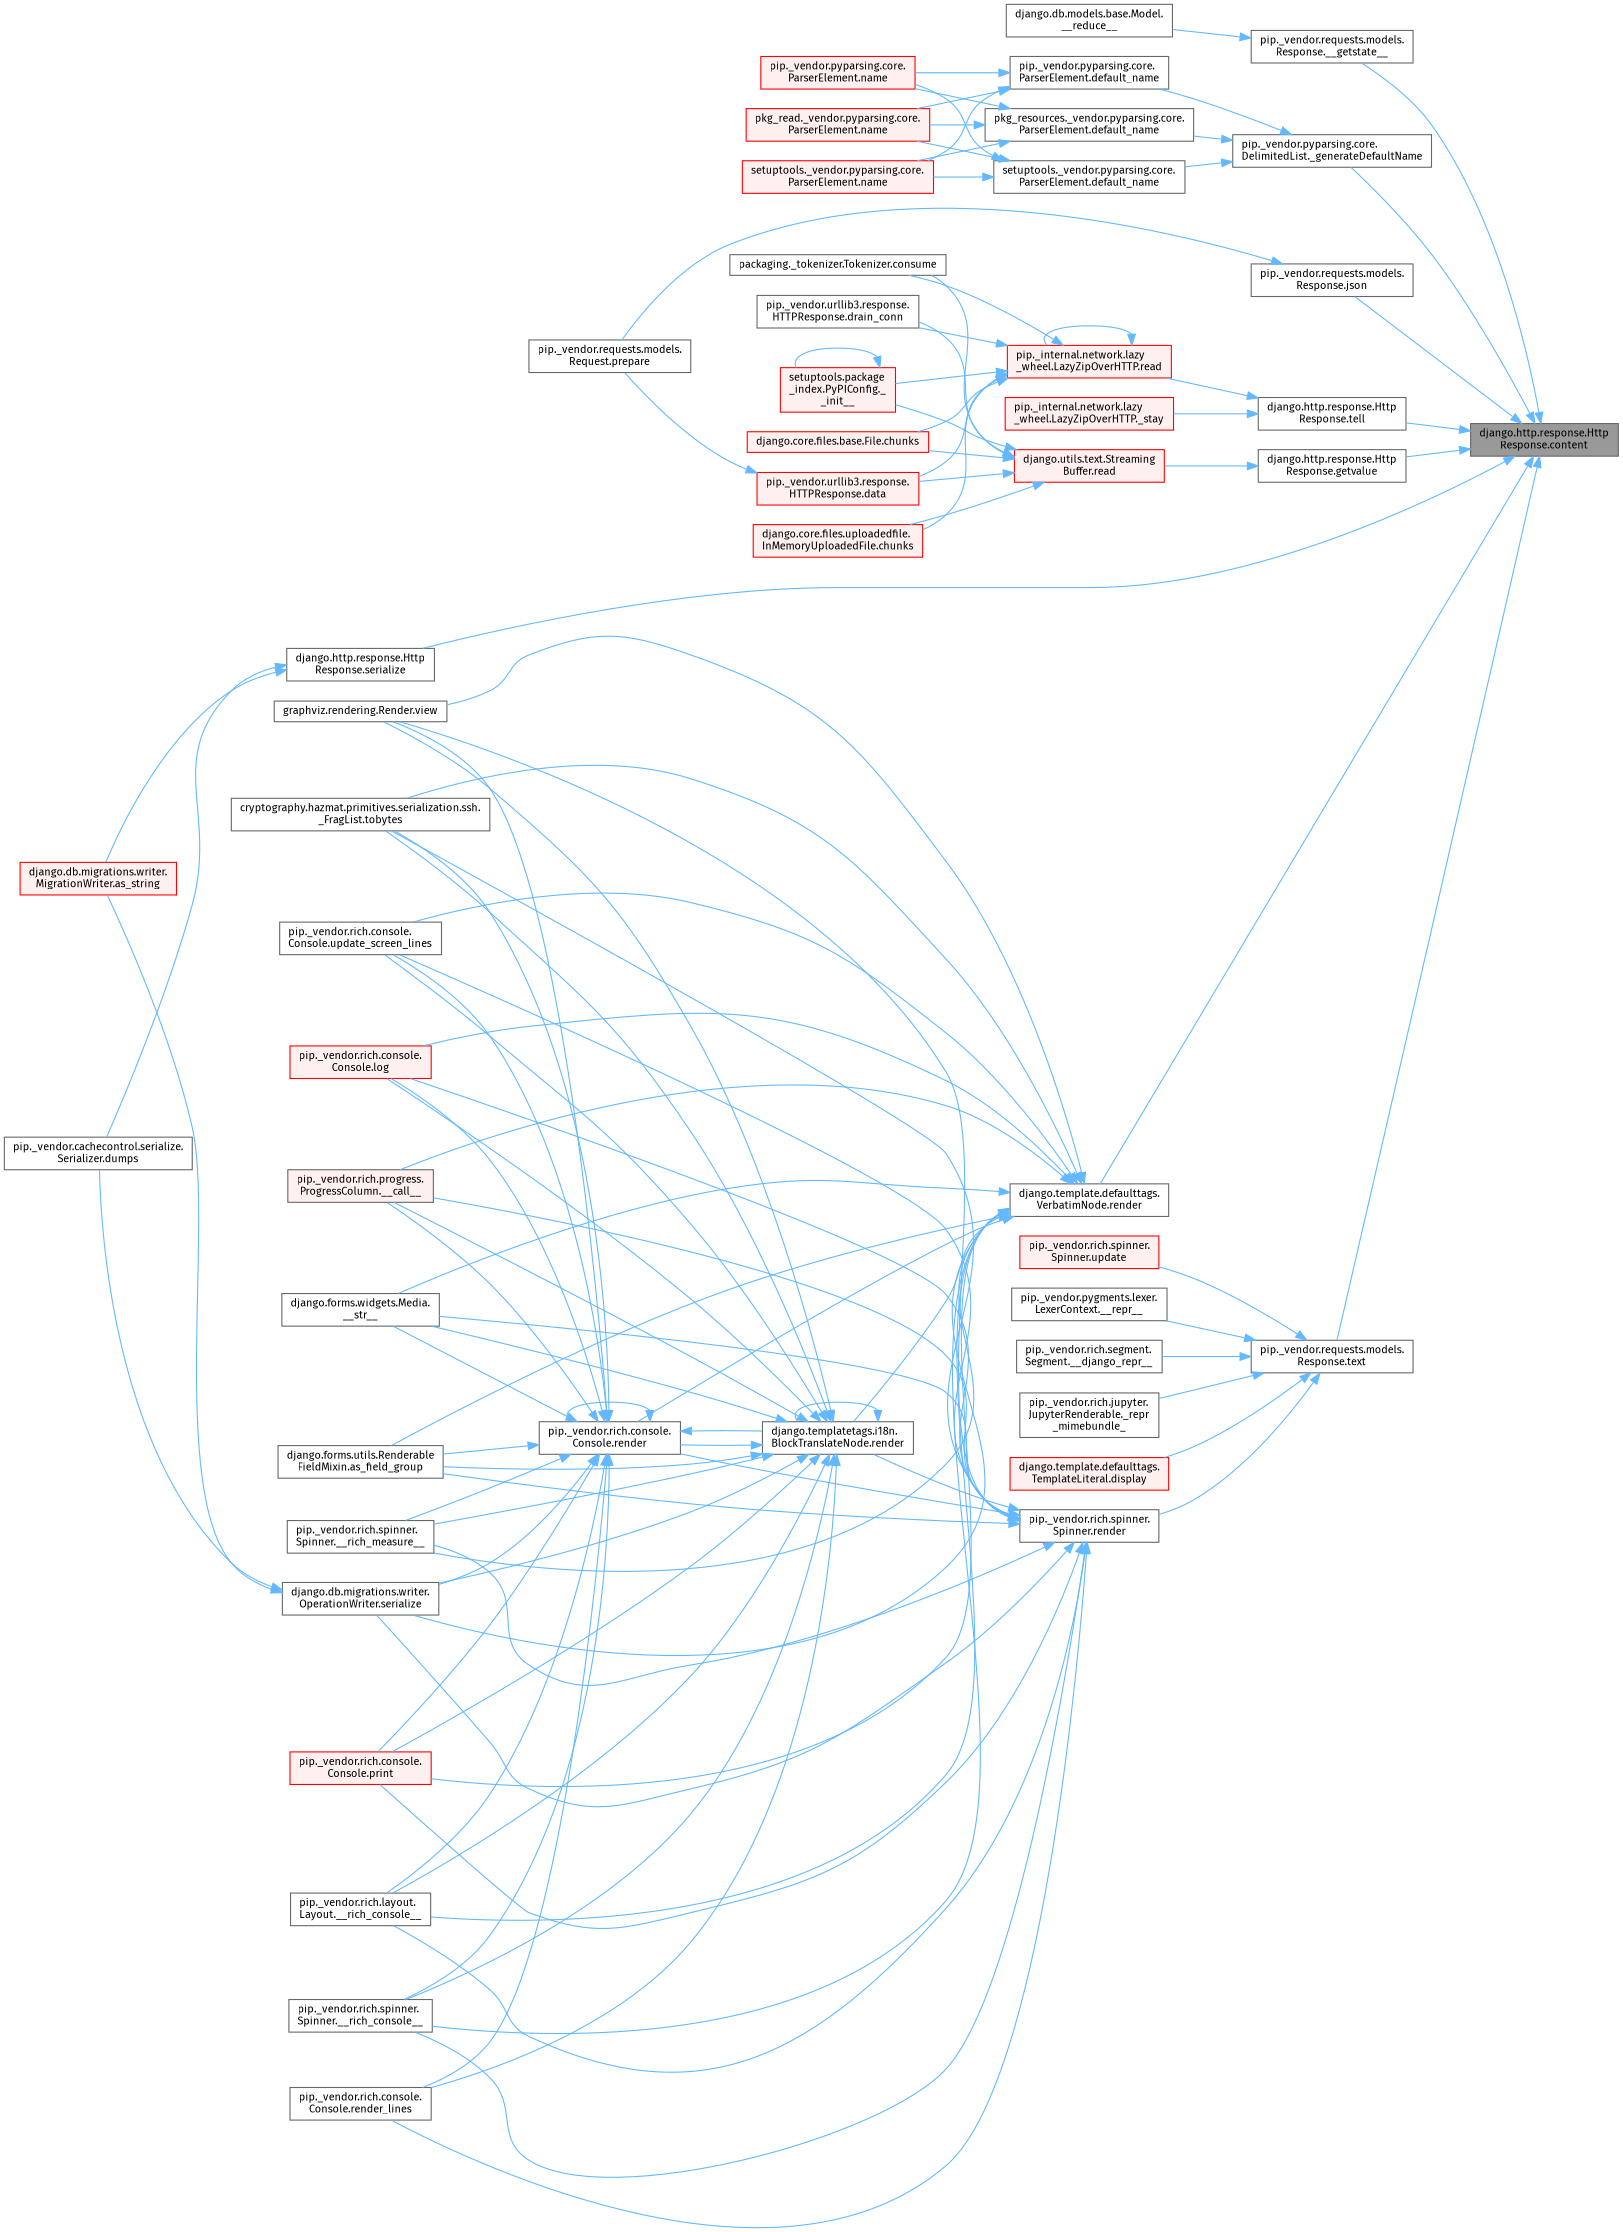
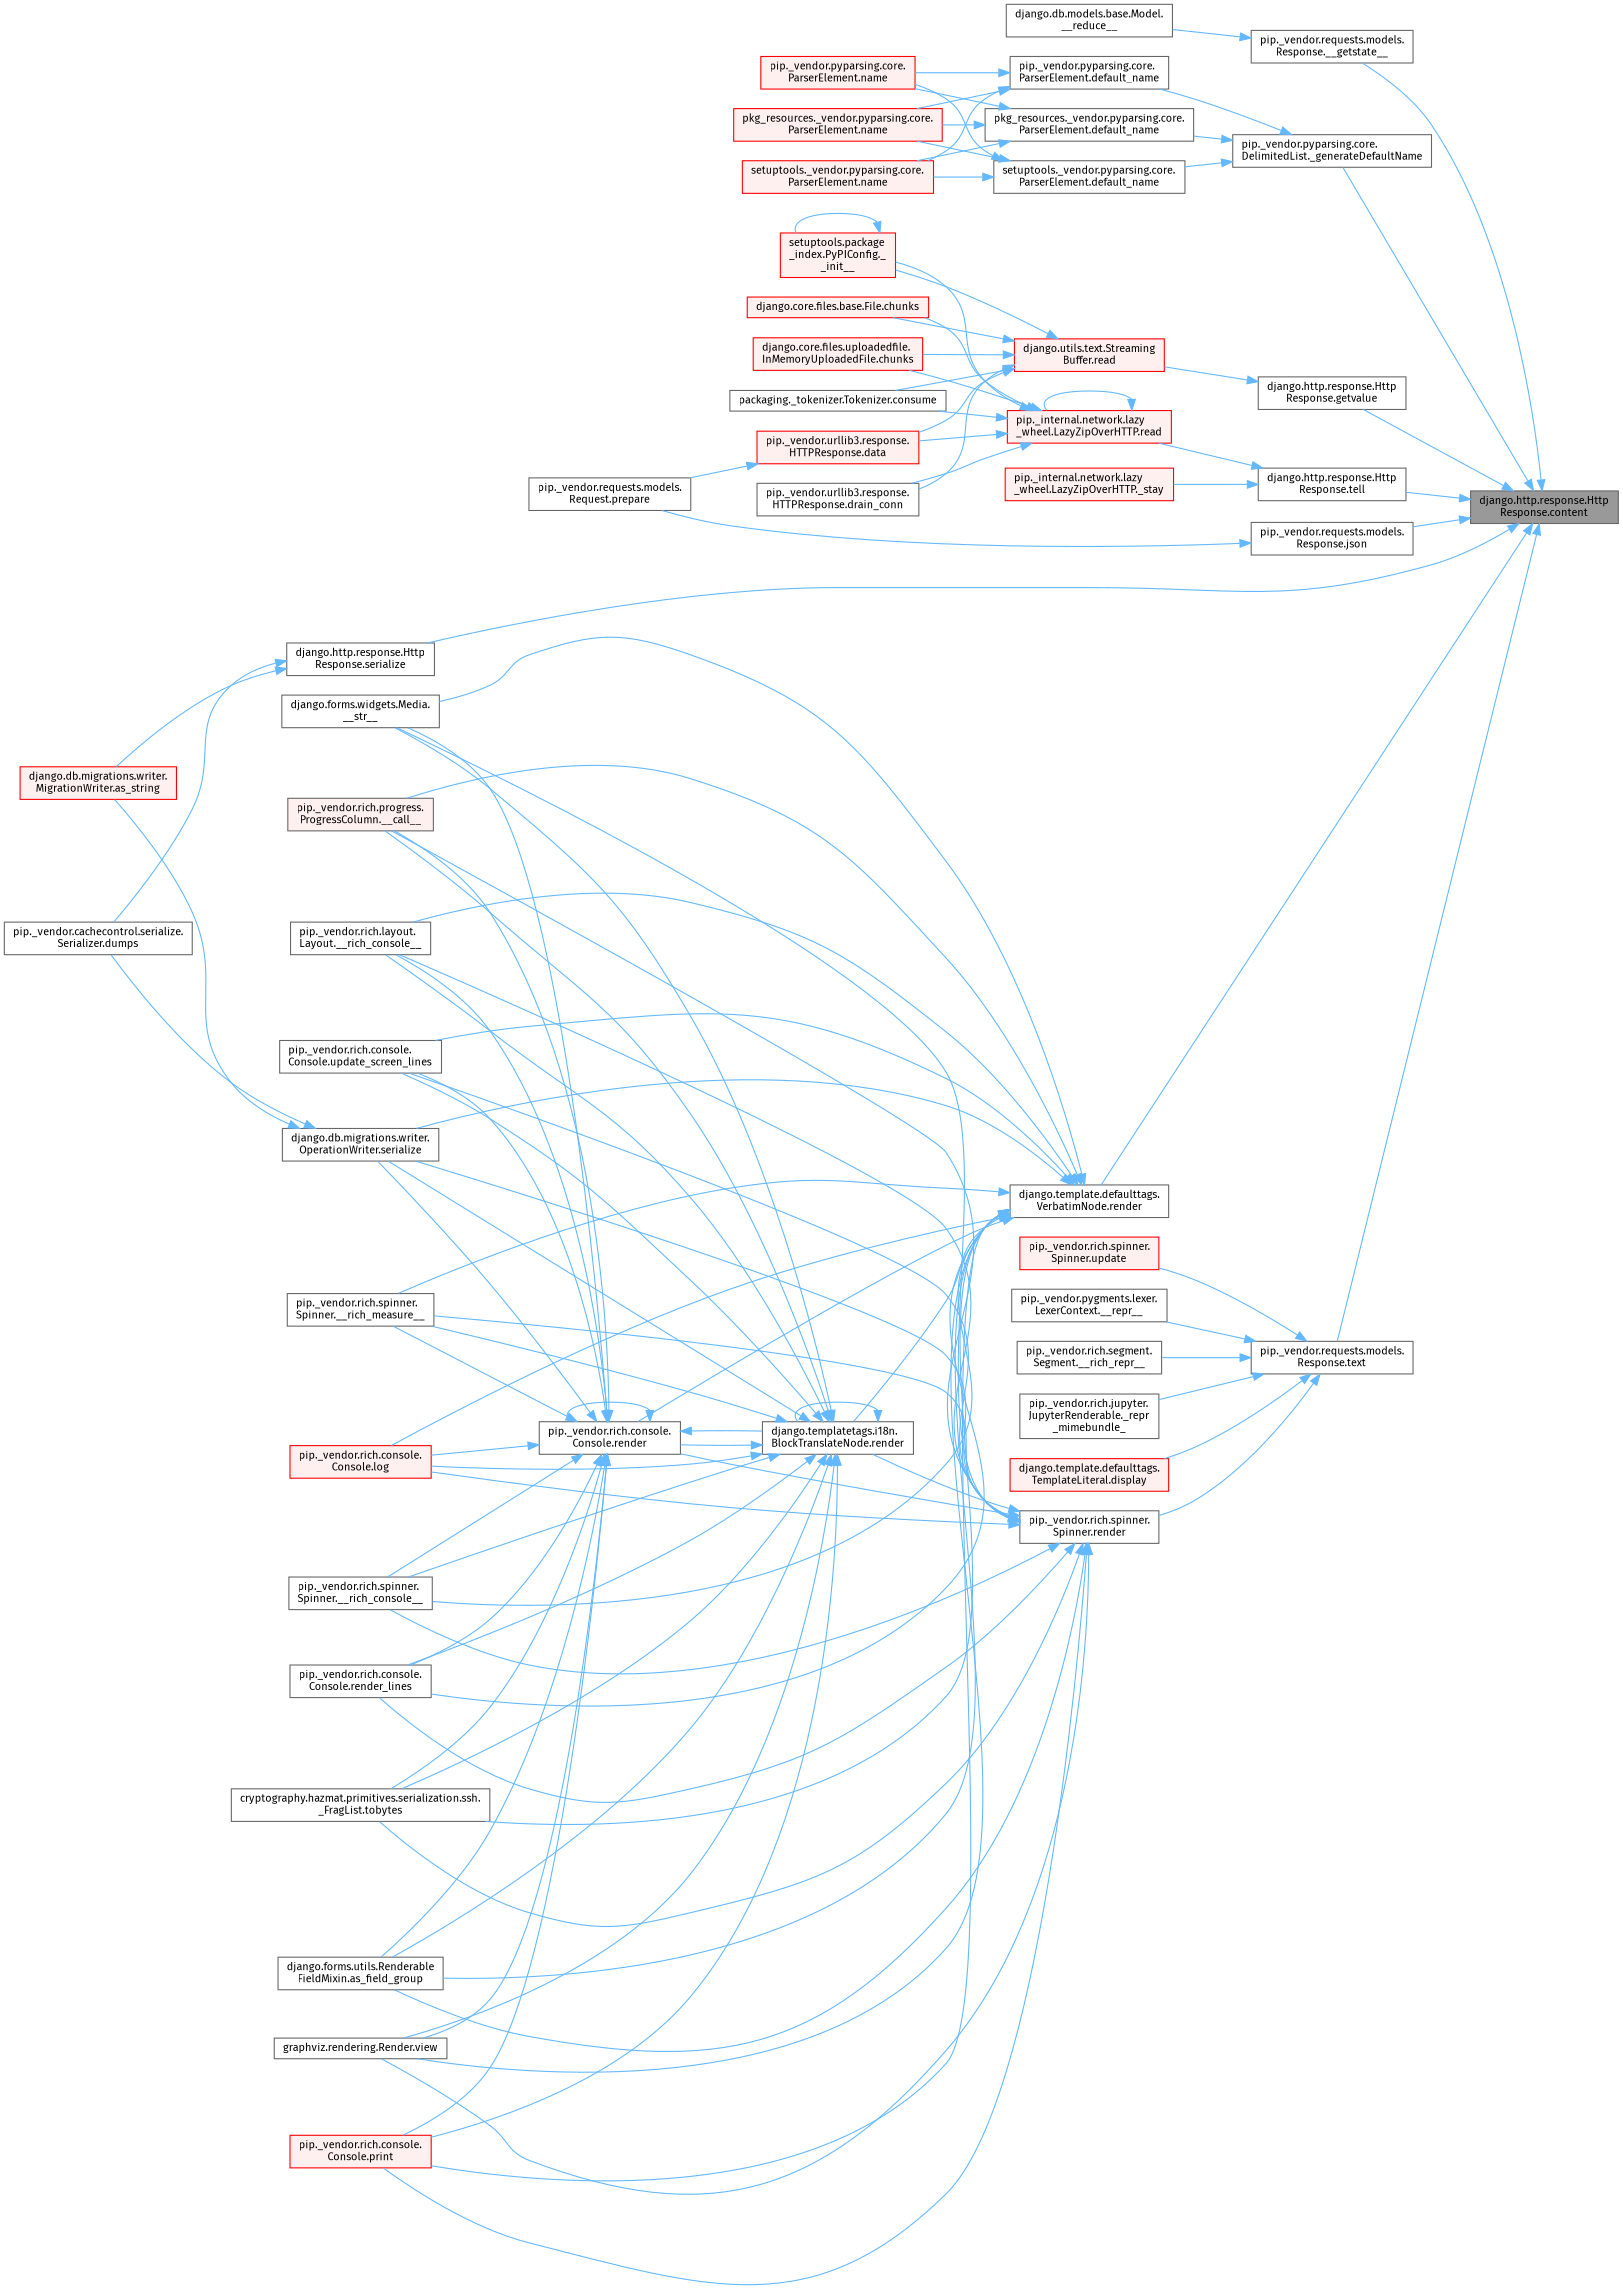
(838, 125) -> (838, 125)
(1089, 1357) -> (1089, 1358)
none -> (891, 1633)
